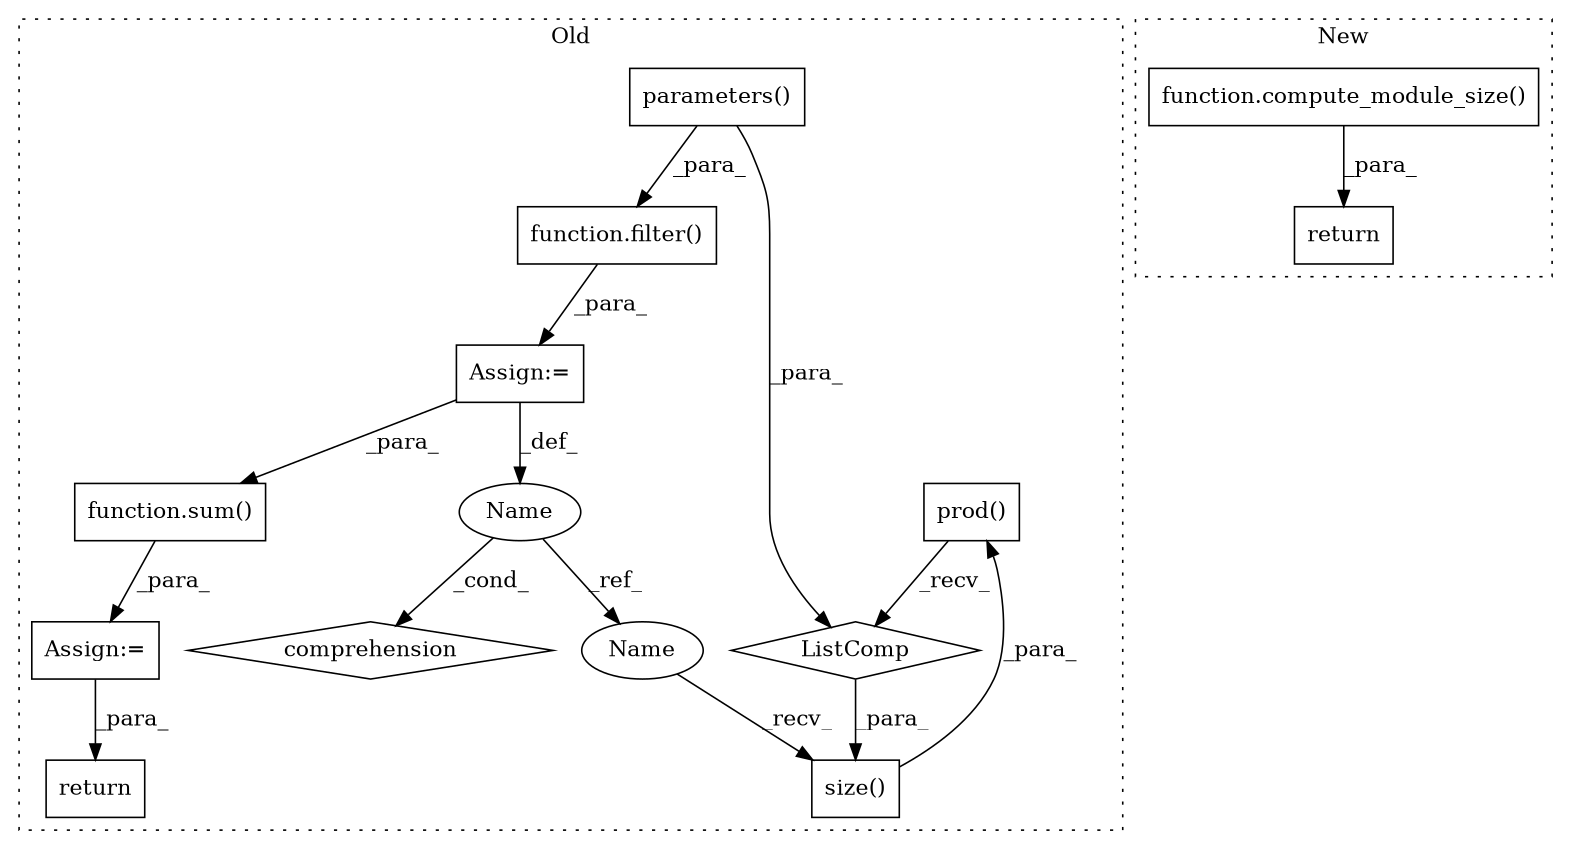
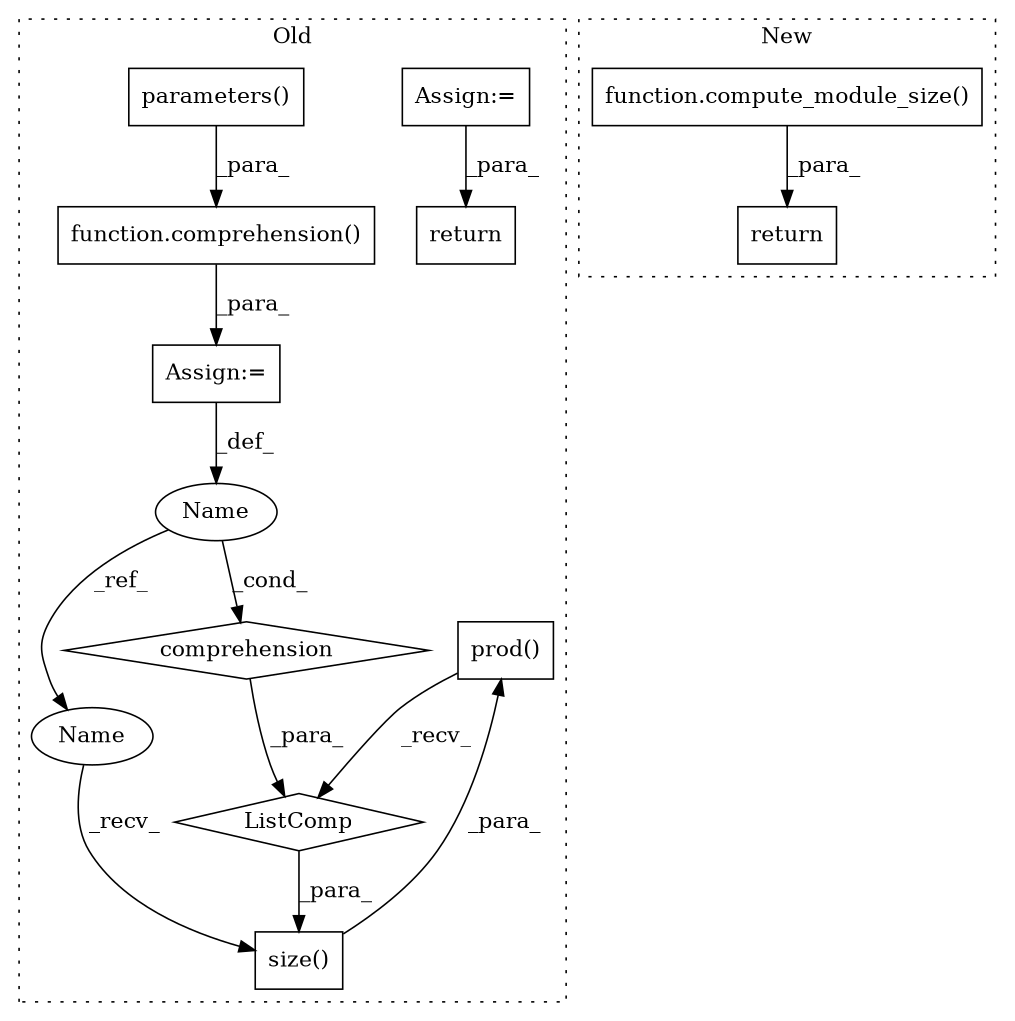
(617, 235) -> (216, 235)
(770, 375) -> (260, 731)
(170, 512) -> none
